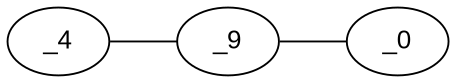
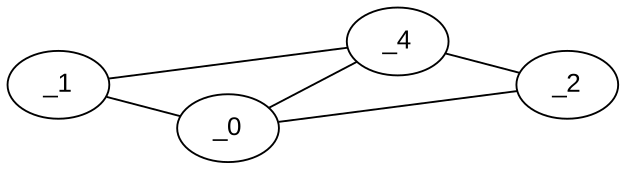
(228, 41) -> (567, 85)
none -> (58, 85)
none -> (313, 85)
